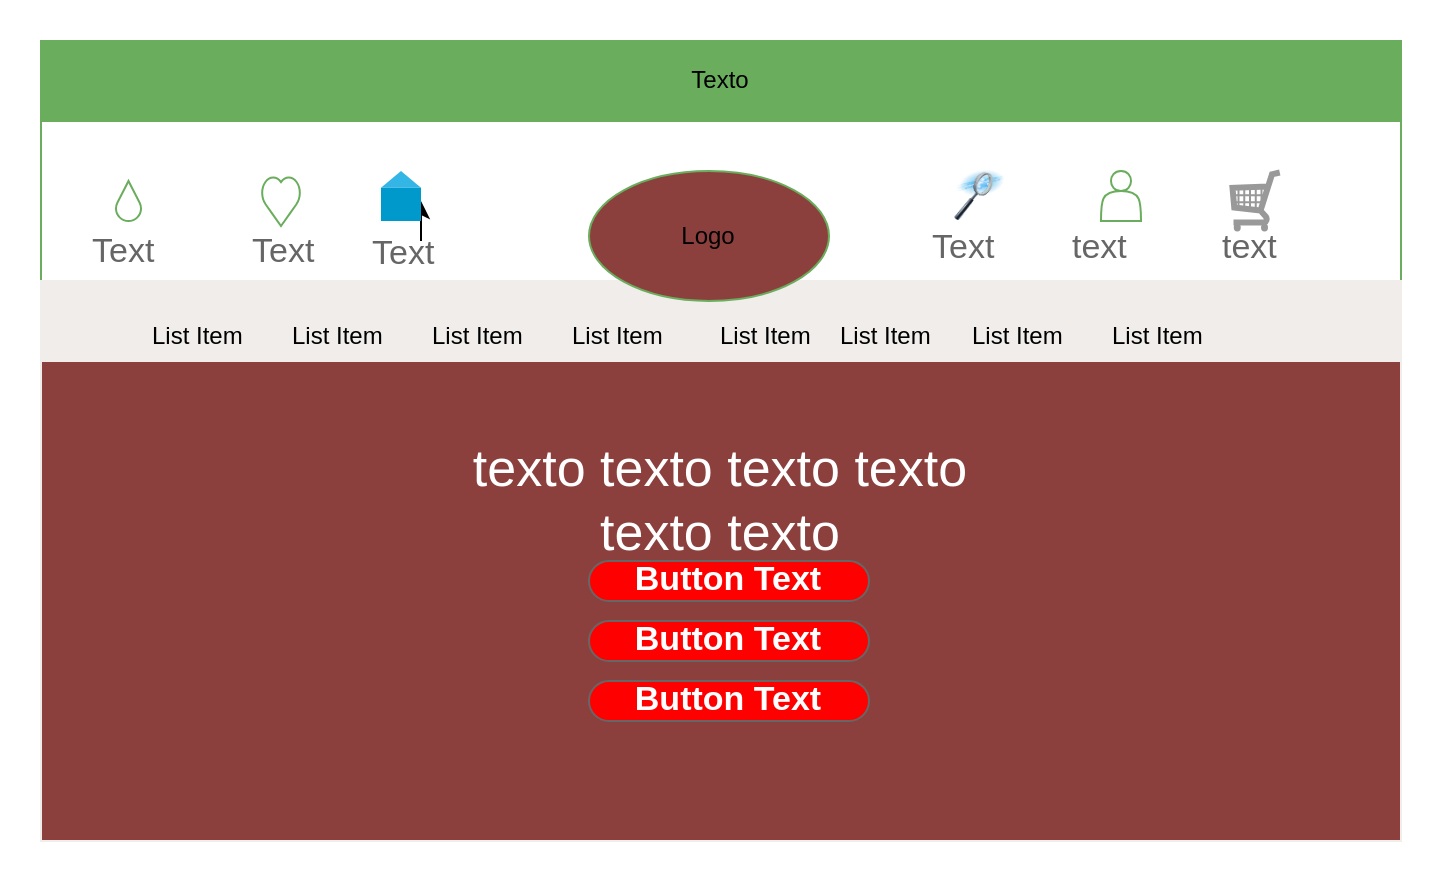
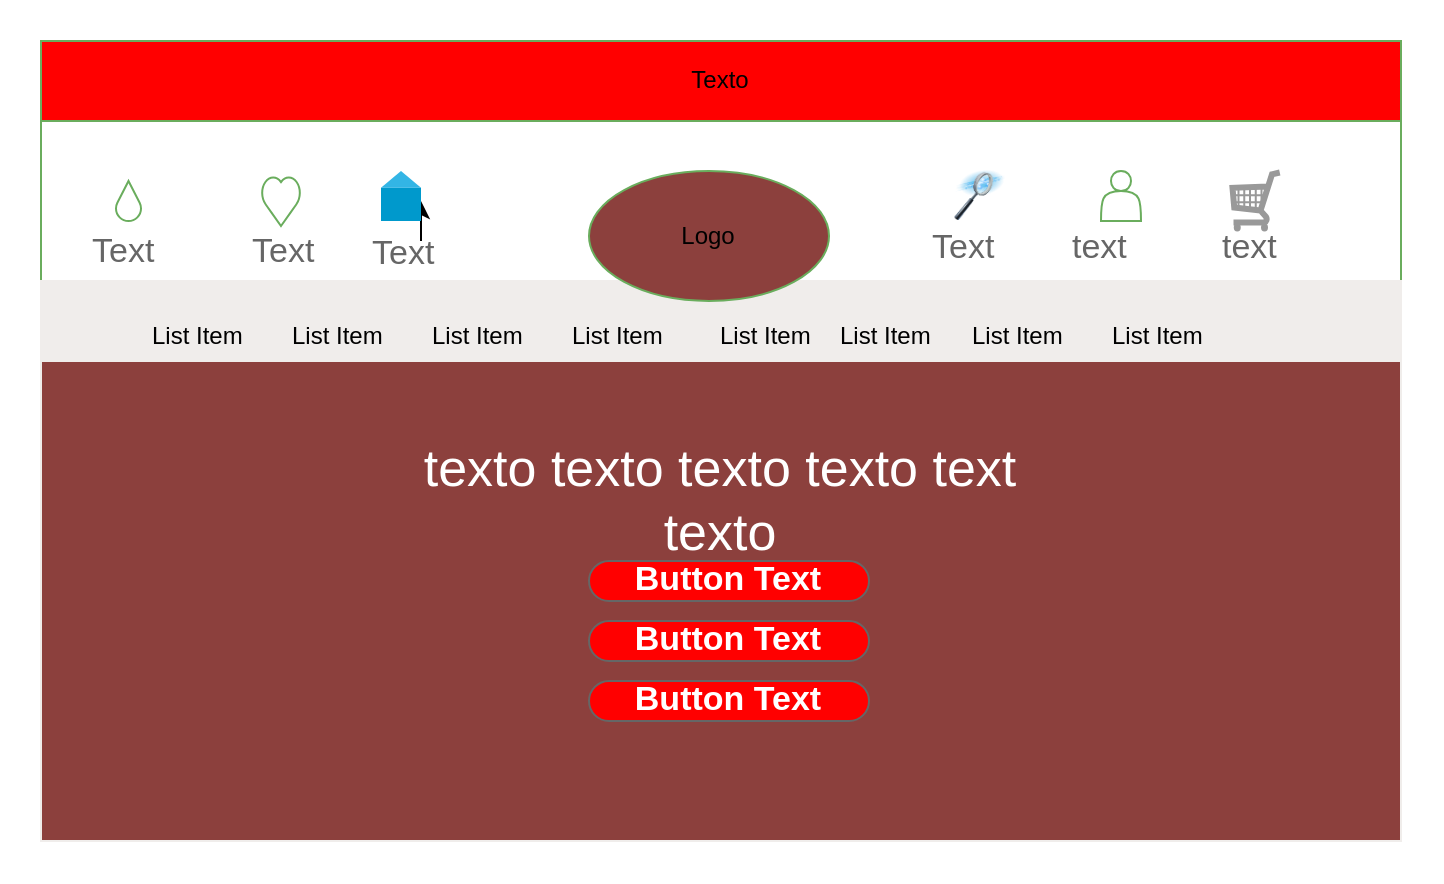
(721, 81) -> (721, 81)
(721, 501) -> (721, 501)
